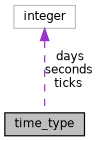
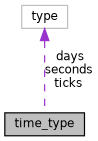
(45, 17) -> (45, 17)
